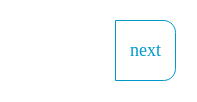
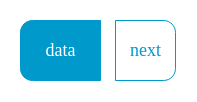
none -> (61, 51)
